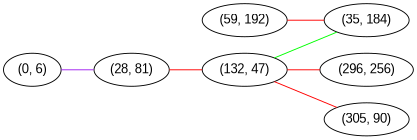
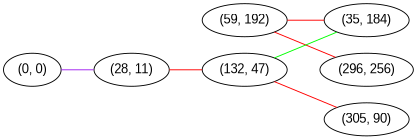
(32, 70) -> (32, 70)
(132, 70) -> (132, 70)
(304, 70) -> (297, 42)
